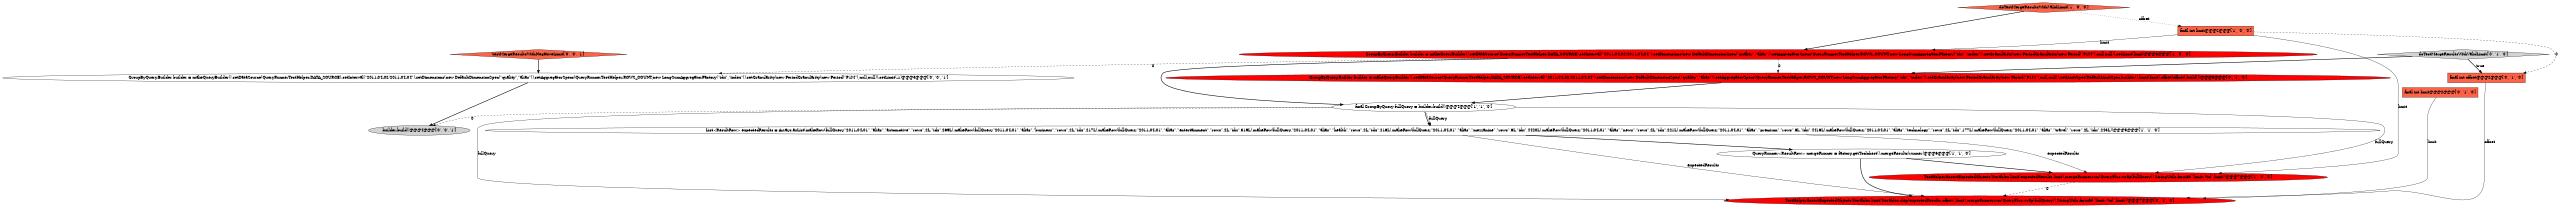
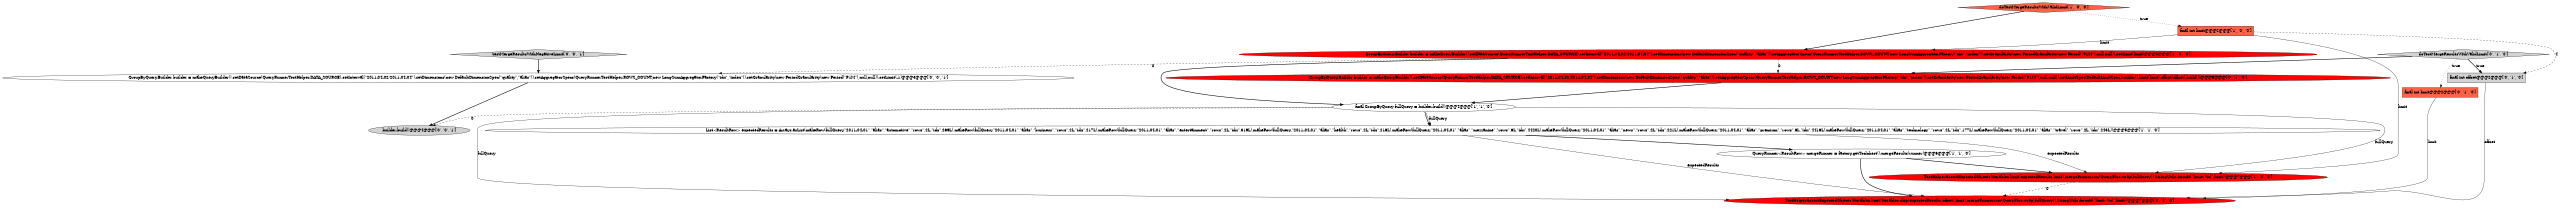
(2144, 19) -> (2144, 19)
(538, 54) -> (538, 54)
(2557, 54) -> (2557, 54)
none -> (2447, 70)
(2486, 78) -> (2486, 78)
